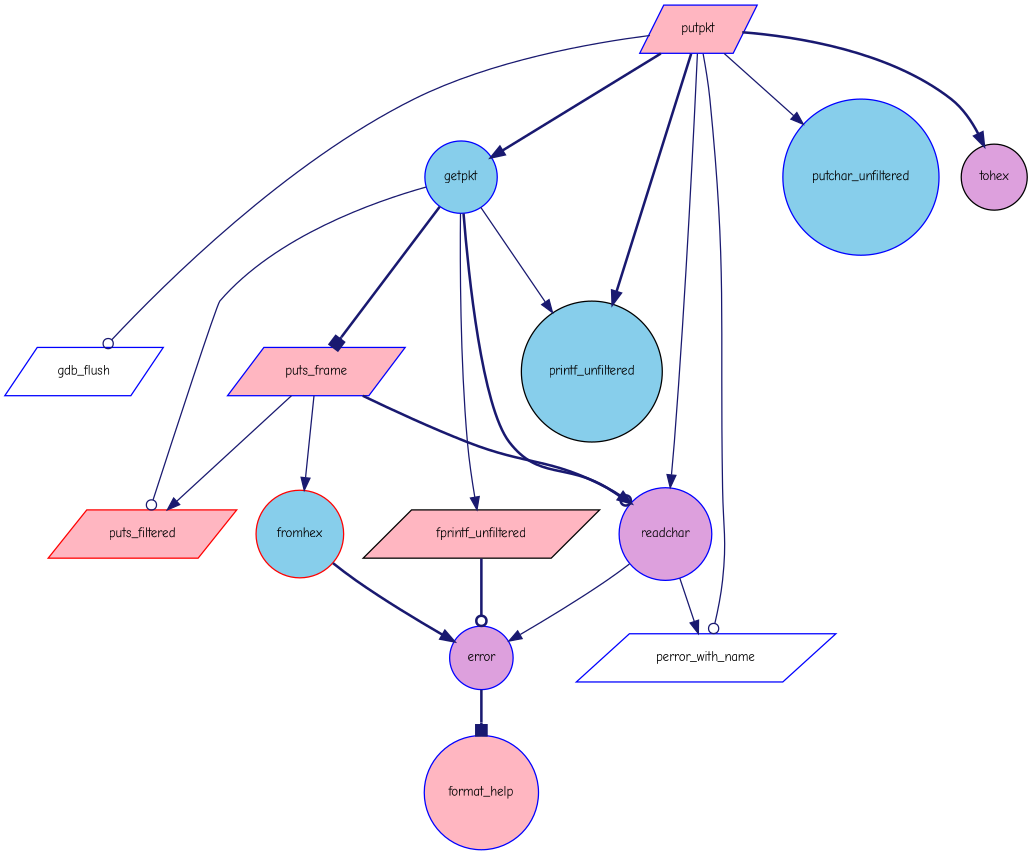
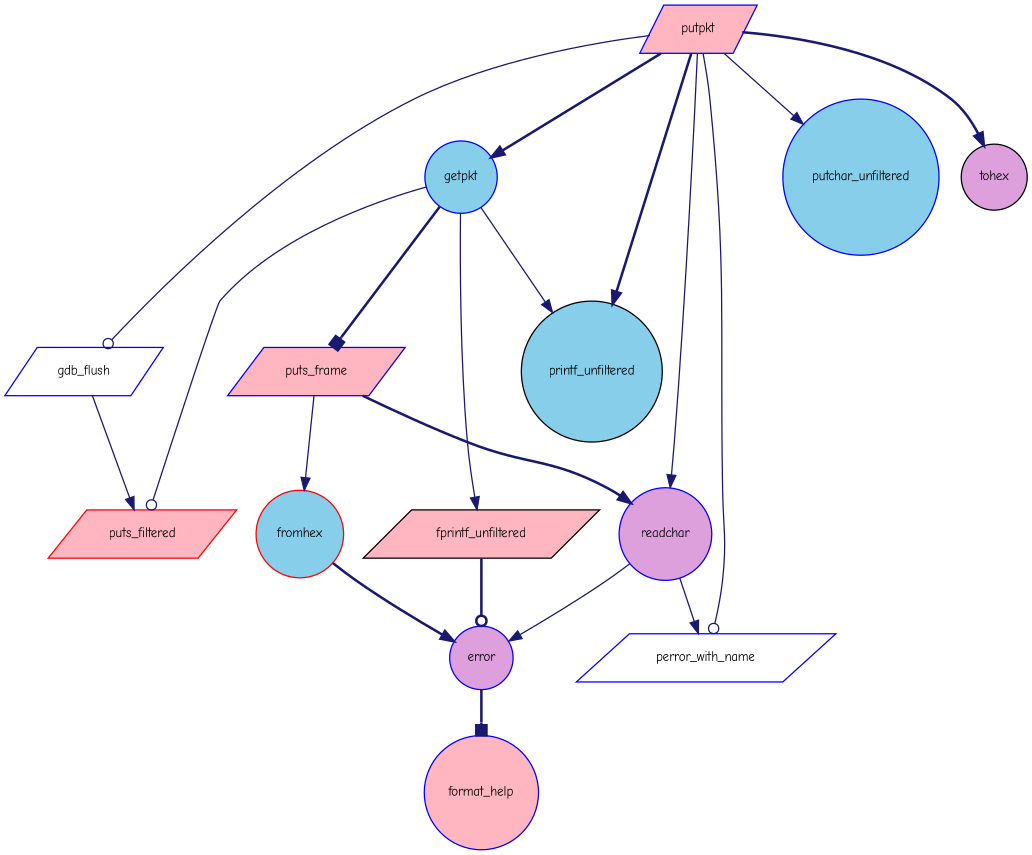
(489, 393) -> none
(234, 448) -> (111, 447)
